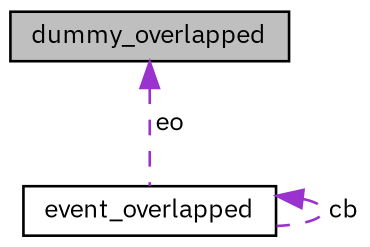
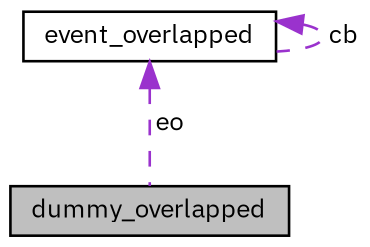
(150, 137) -> (150, 137)
